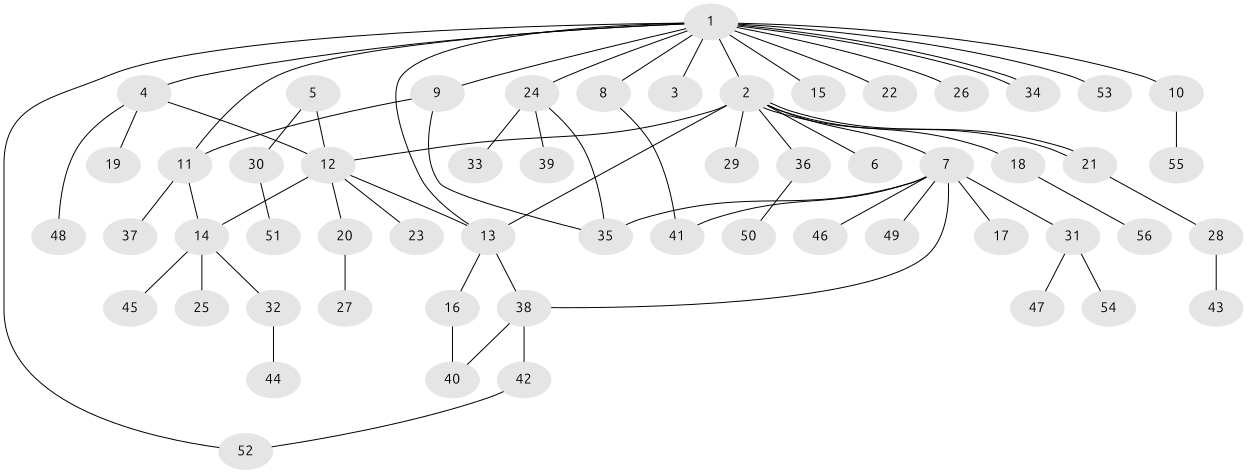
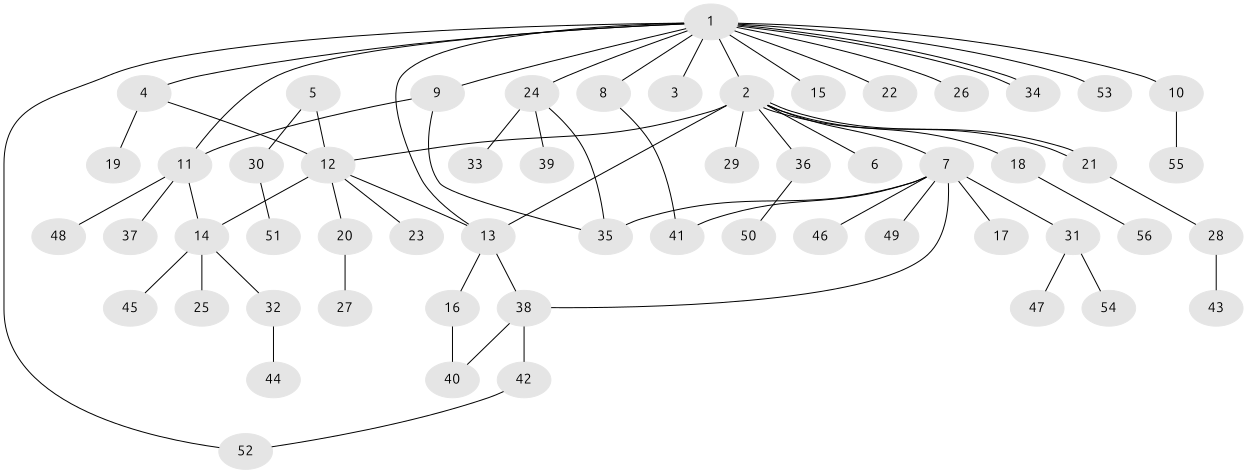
(75, 152) -> (122, 201)
